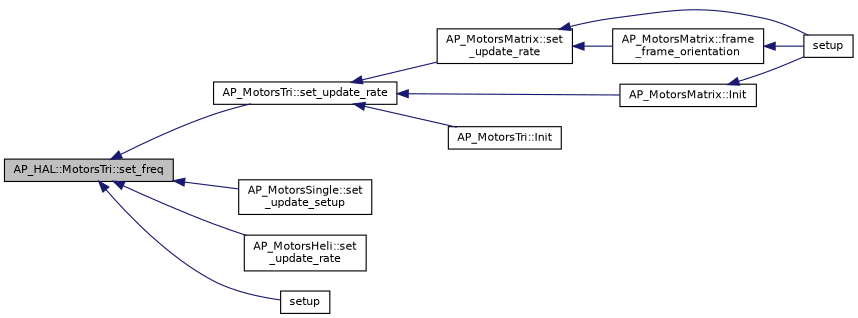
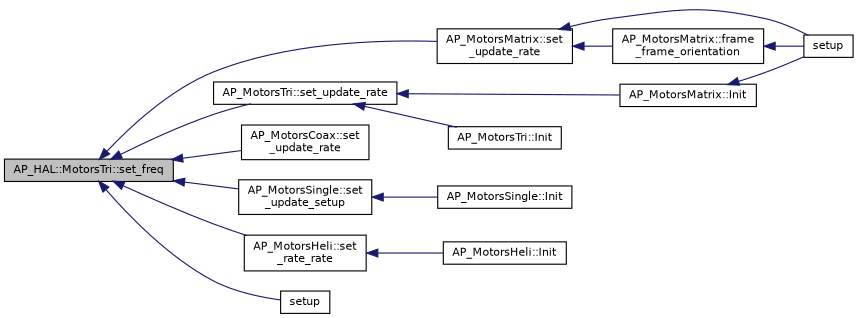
(400, 71) -> (258, 58)
none -> (305, 142)
none -> (505, 197)
(305, 253) -> (305, 253)
none -> (505, 253)
